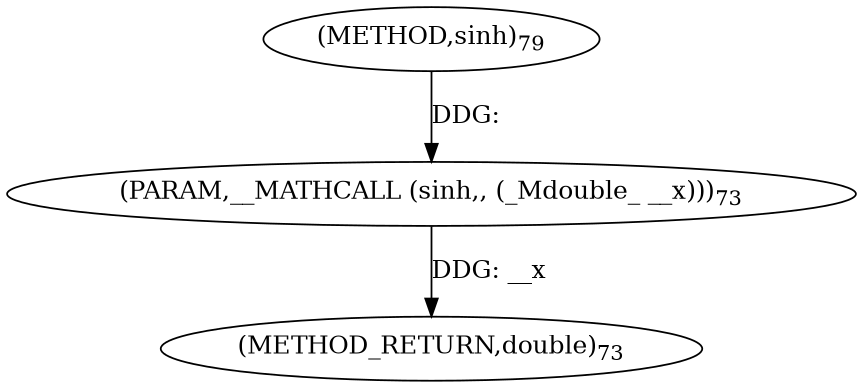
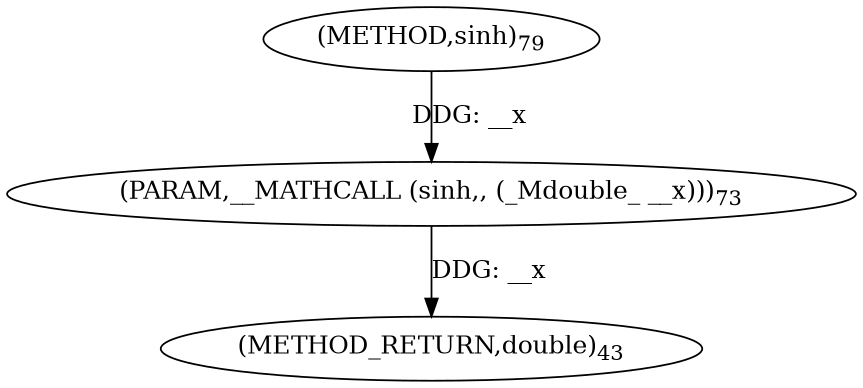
(470, 117) -> (470, 117)
(611, 346) -> (611, 346)
